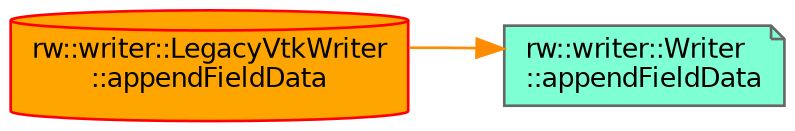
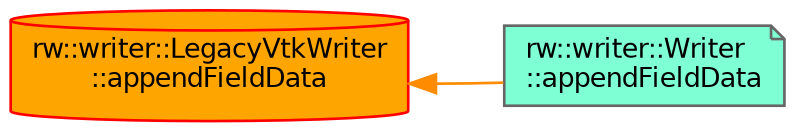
(443, 48) -> (470, 83)
